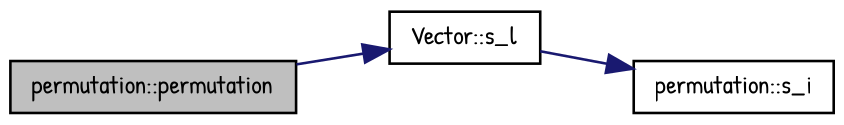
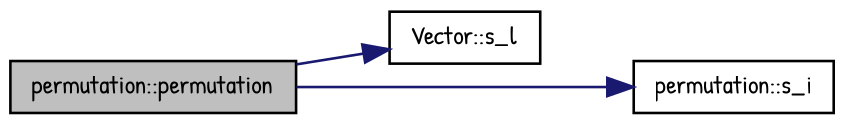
(574, 58) -> (452, 87)
